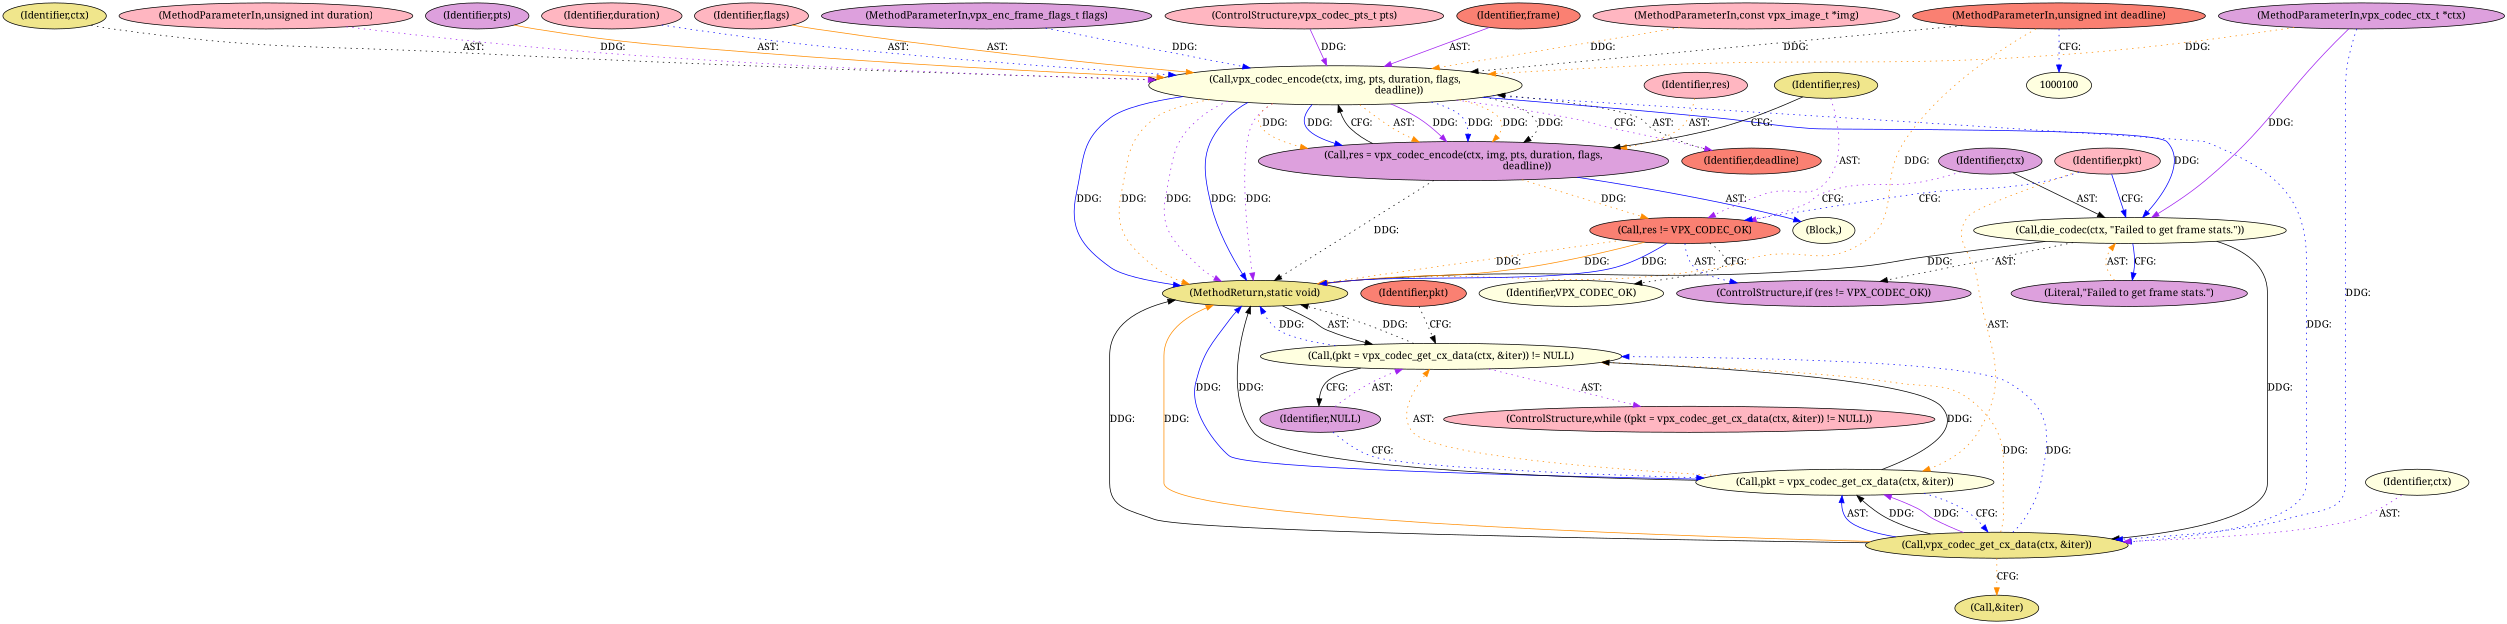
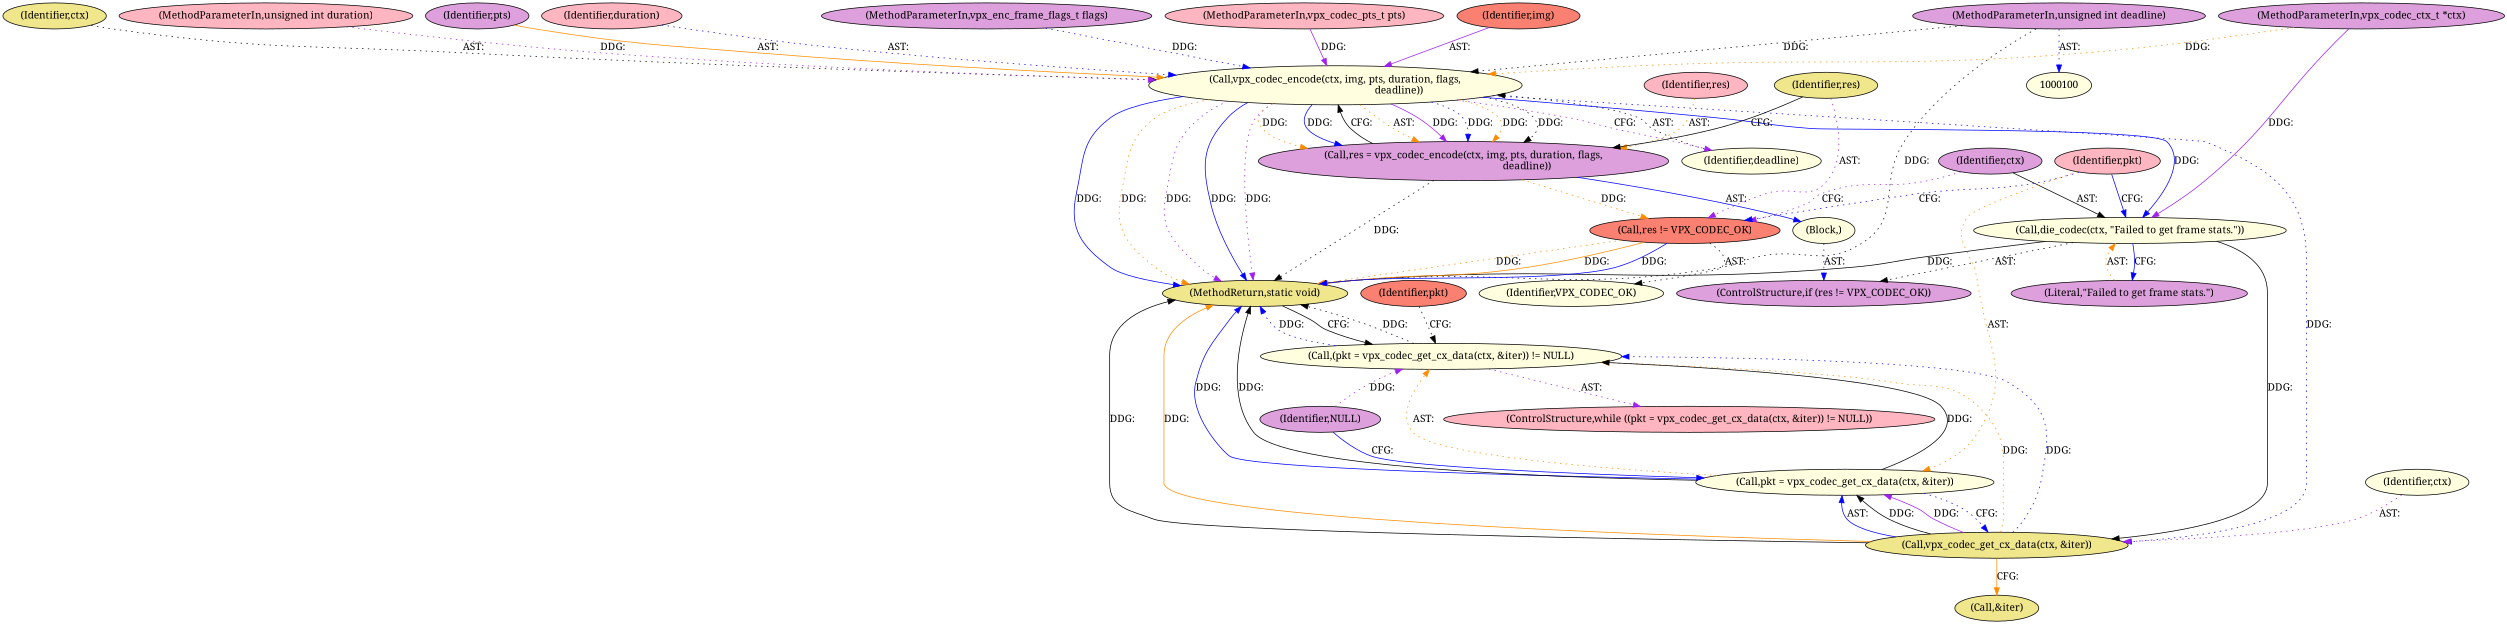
(751, 16) -> none
(1304, 16) -> (1304, 16)
(1518, 16) -> (1518, 16)
(1746, 16) -> none
(2059, 16) -> (2059, 16)
(2071, 47) -> (2071, 47)
(1752, 161) -> (1752, 161)
(1737, 262) -> (1737, 262)
(1740, 263) -> (1740, 263)
(1693, 266) -> (1824, 261)
(1340, 325) -> (1340, 325)
(2346, 376) -> none
(1334, 377) -> none
(1384, 388) -> (1384, 388)
(1511, 470) -> (1511, 470)
(1997, 573) -> (1997, 573)
